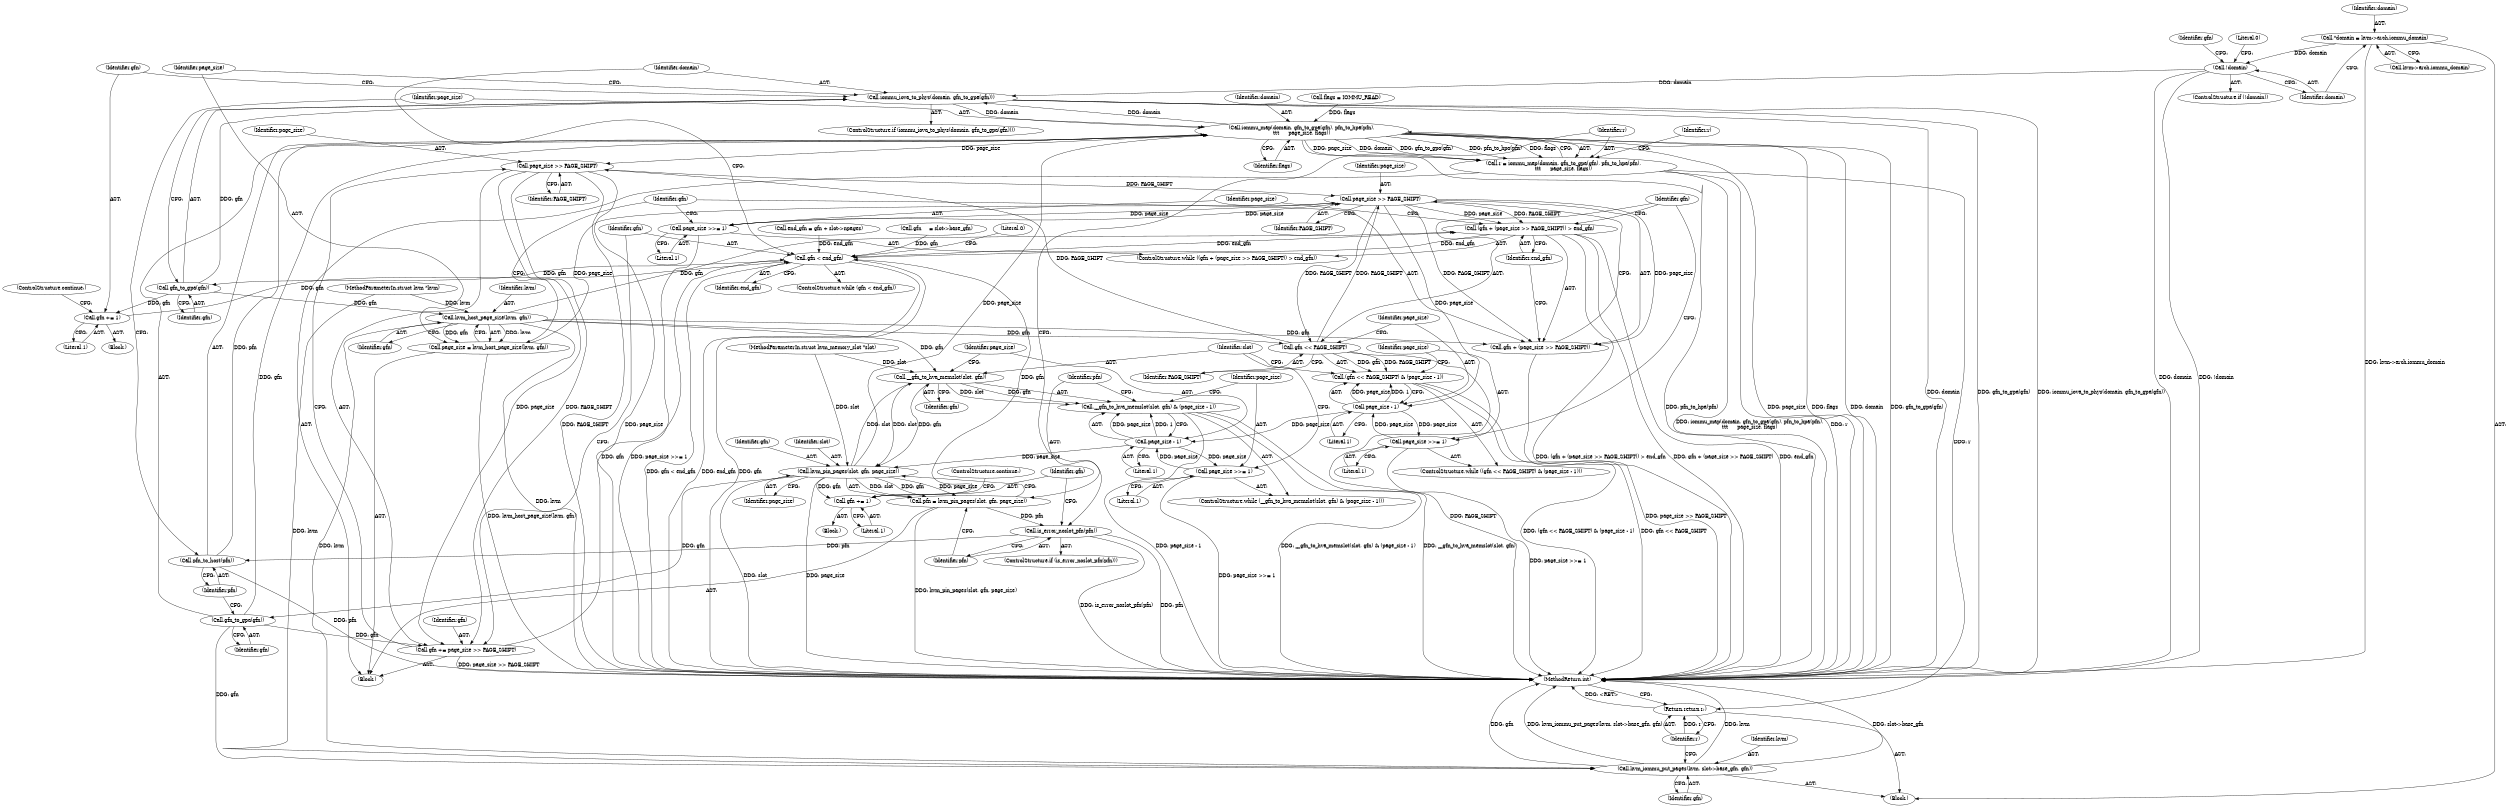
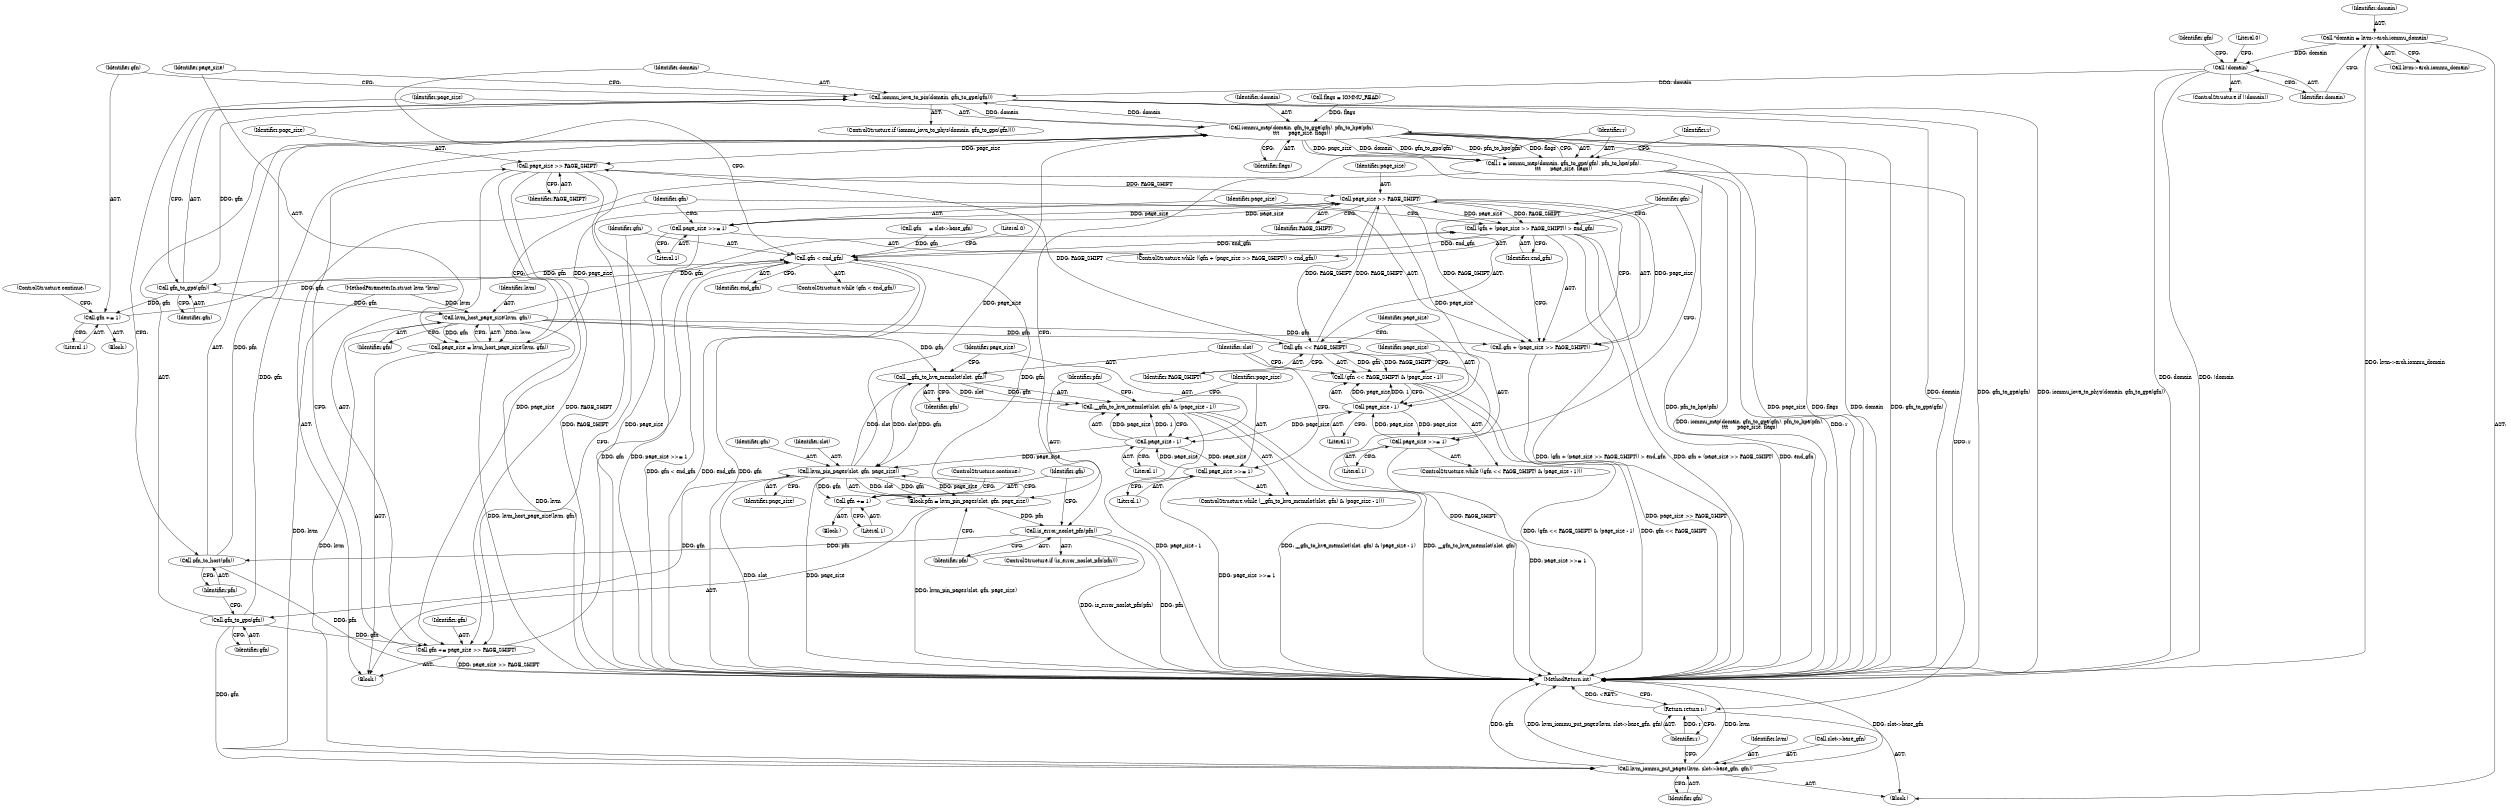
(931, 98) -> (931, 98)
(819, 229) -> none
(812, 348) -> none
(969, 502) -> (969, 502)
none -> (1840, 740)
